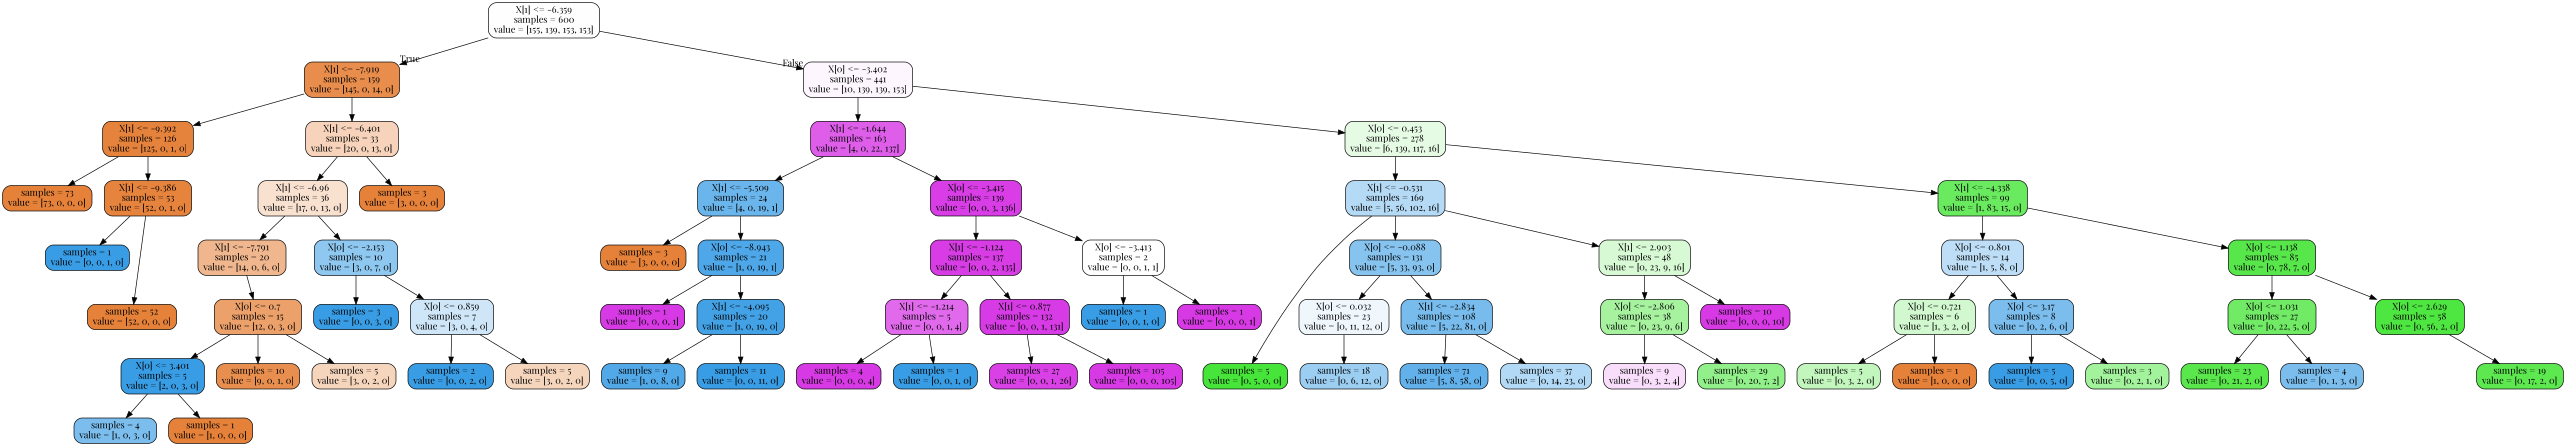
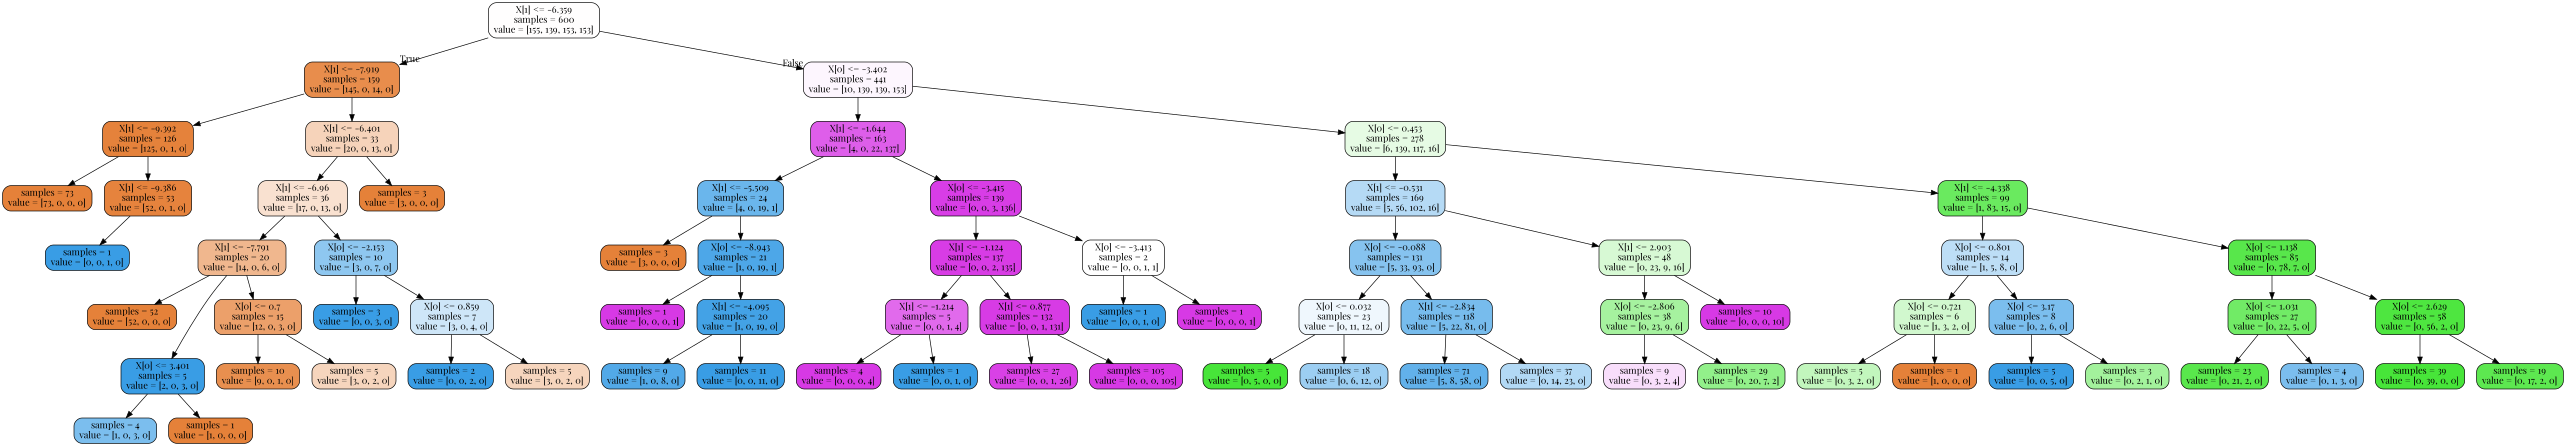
(140, 257) -> (185, 288)
(1306, 281) -> (1293, 347)
(1447, 317) -> (1447, 317)
(213, 345) -> (199, 313)
none -> (2420, 376)
